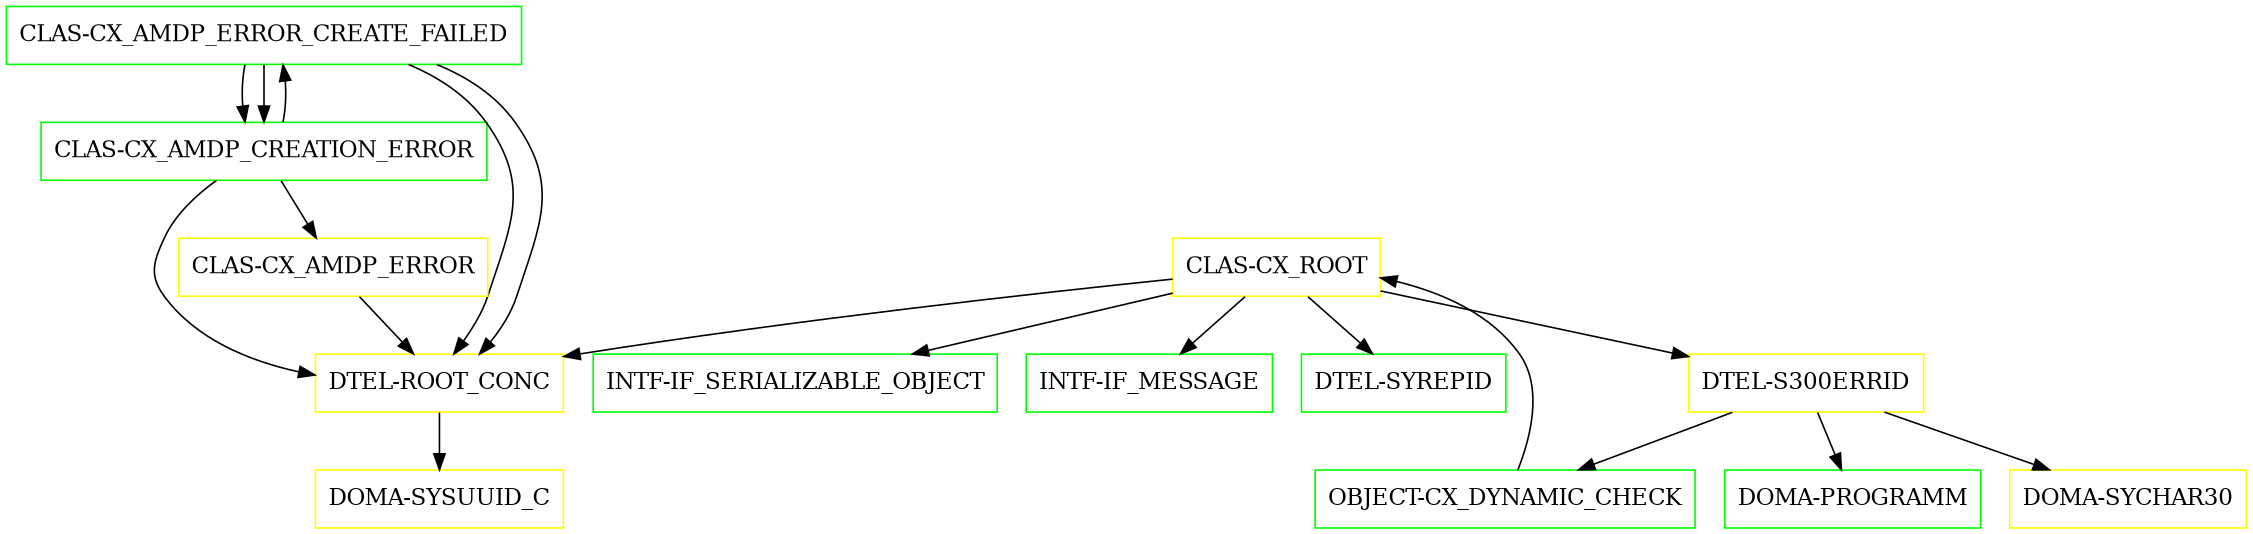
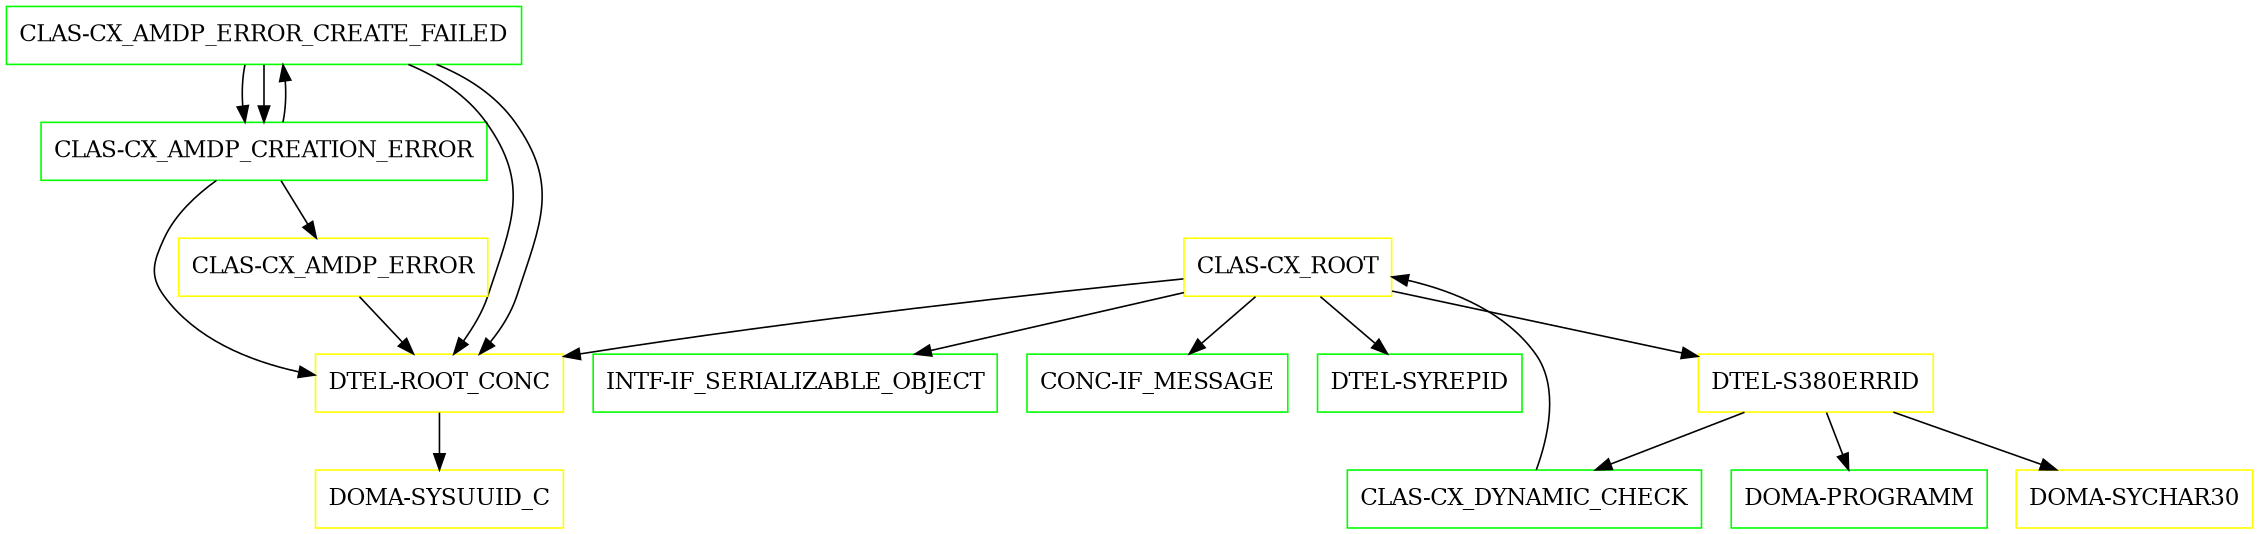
(1149, 383) -> (1157, 383)
(1806, 383) -> (1816, 383)
(1505, 499) -> (1524, 499)
